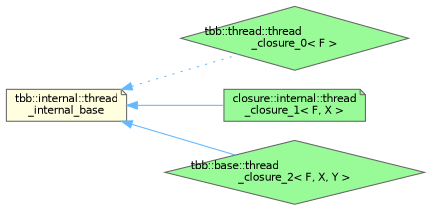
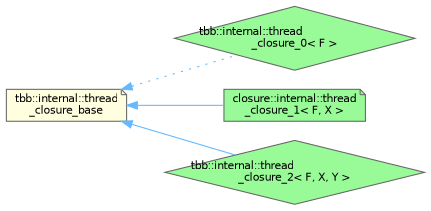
(295, 38) -> (295, 38)
(66, 105) -> (66, 105)
(295, 172) -> (295, 172)
